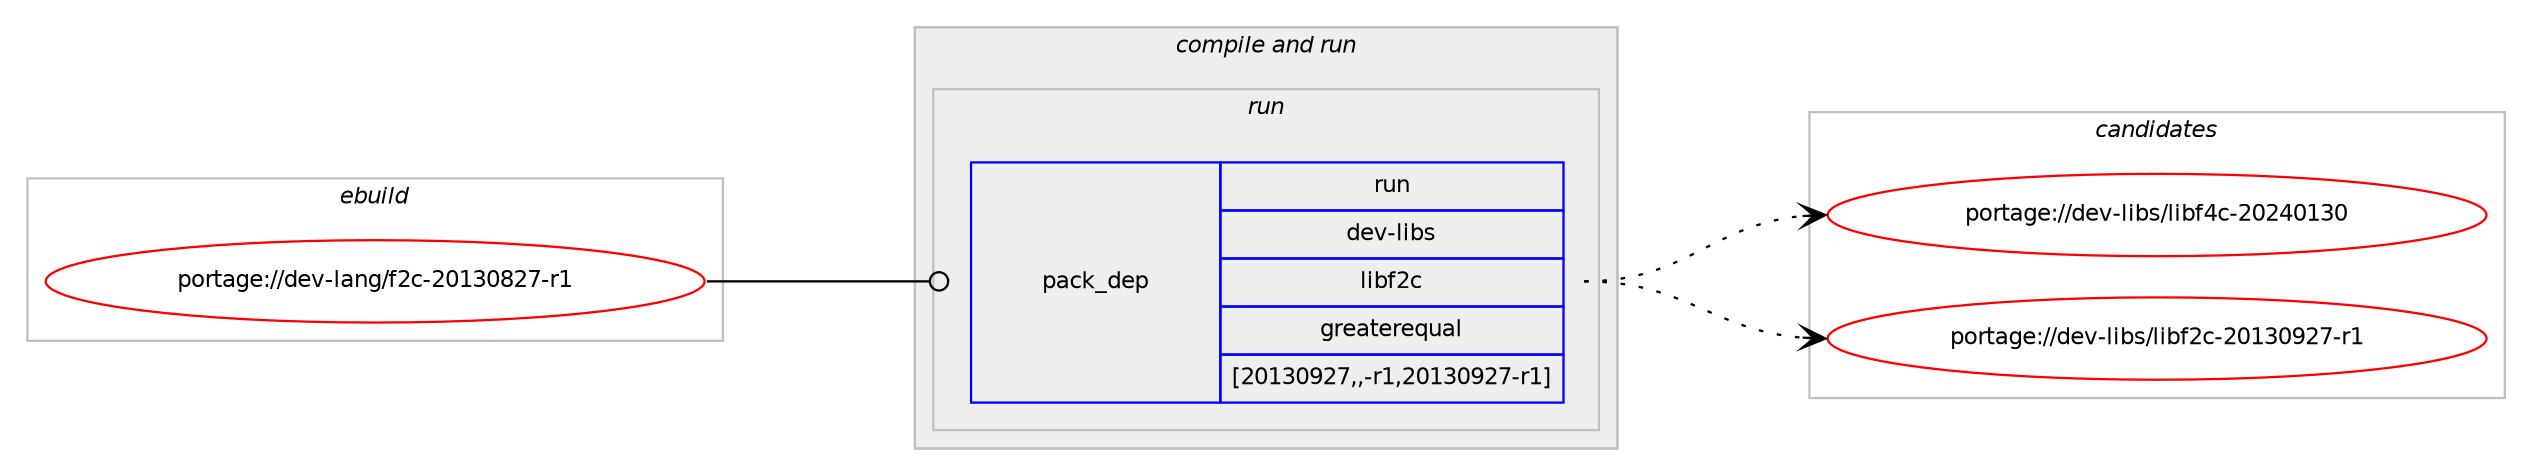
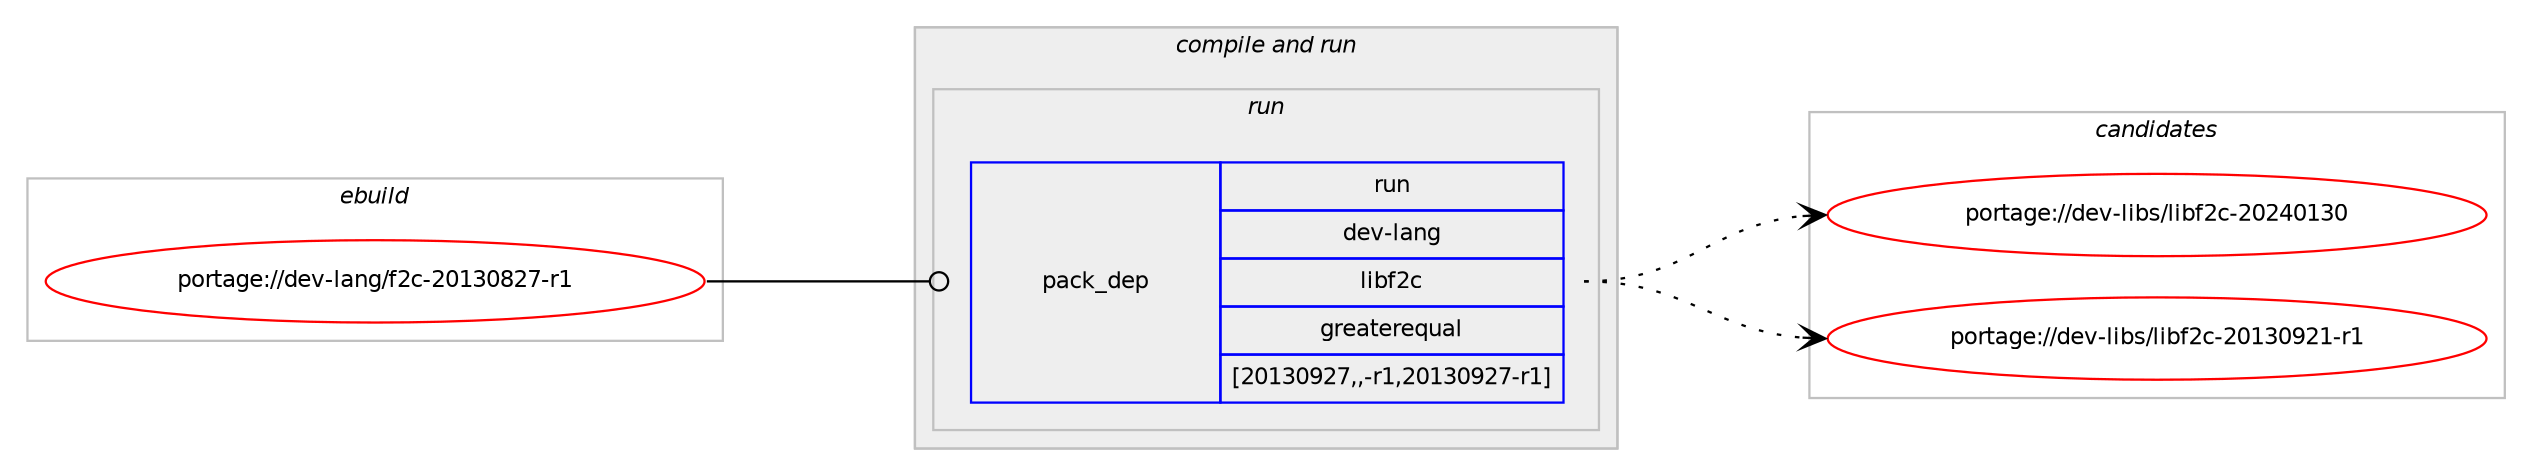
(2157, 215) -> (2157, 215)
(1392, 233) -> (1392, 233)
(2157, 339) -> (2157, 339)
